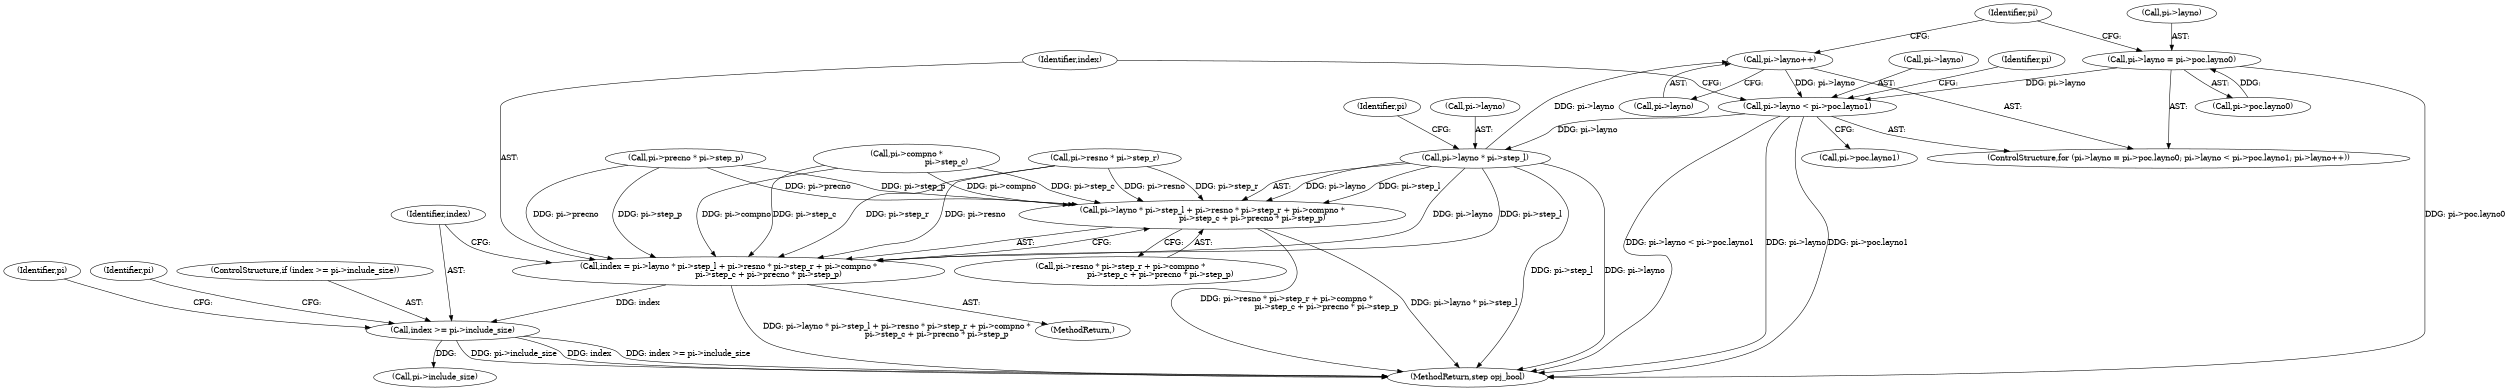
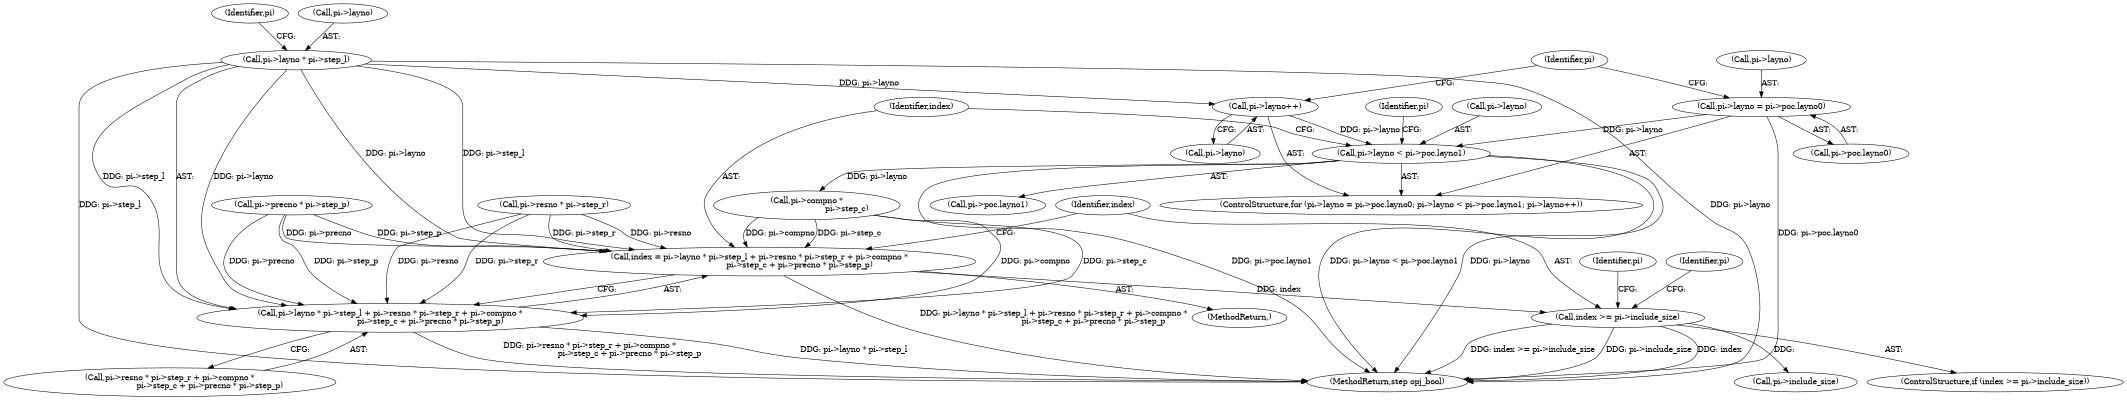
(2252, 84) -> (1851, 130)
(1625, 119) -> (1040, 166)
(1846, 130) -> (1221, 177)
(377, 300) -> (1814, 345)
